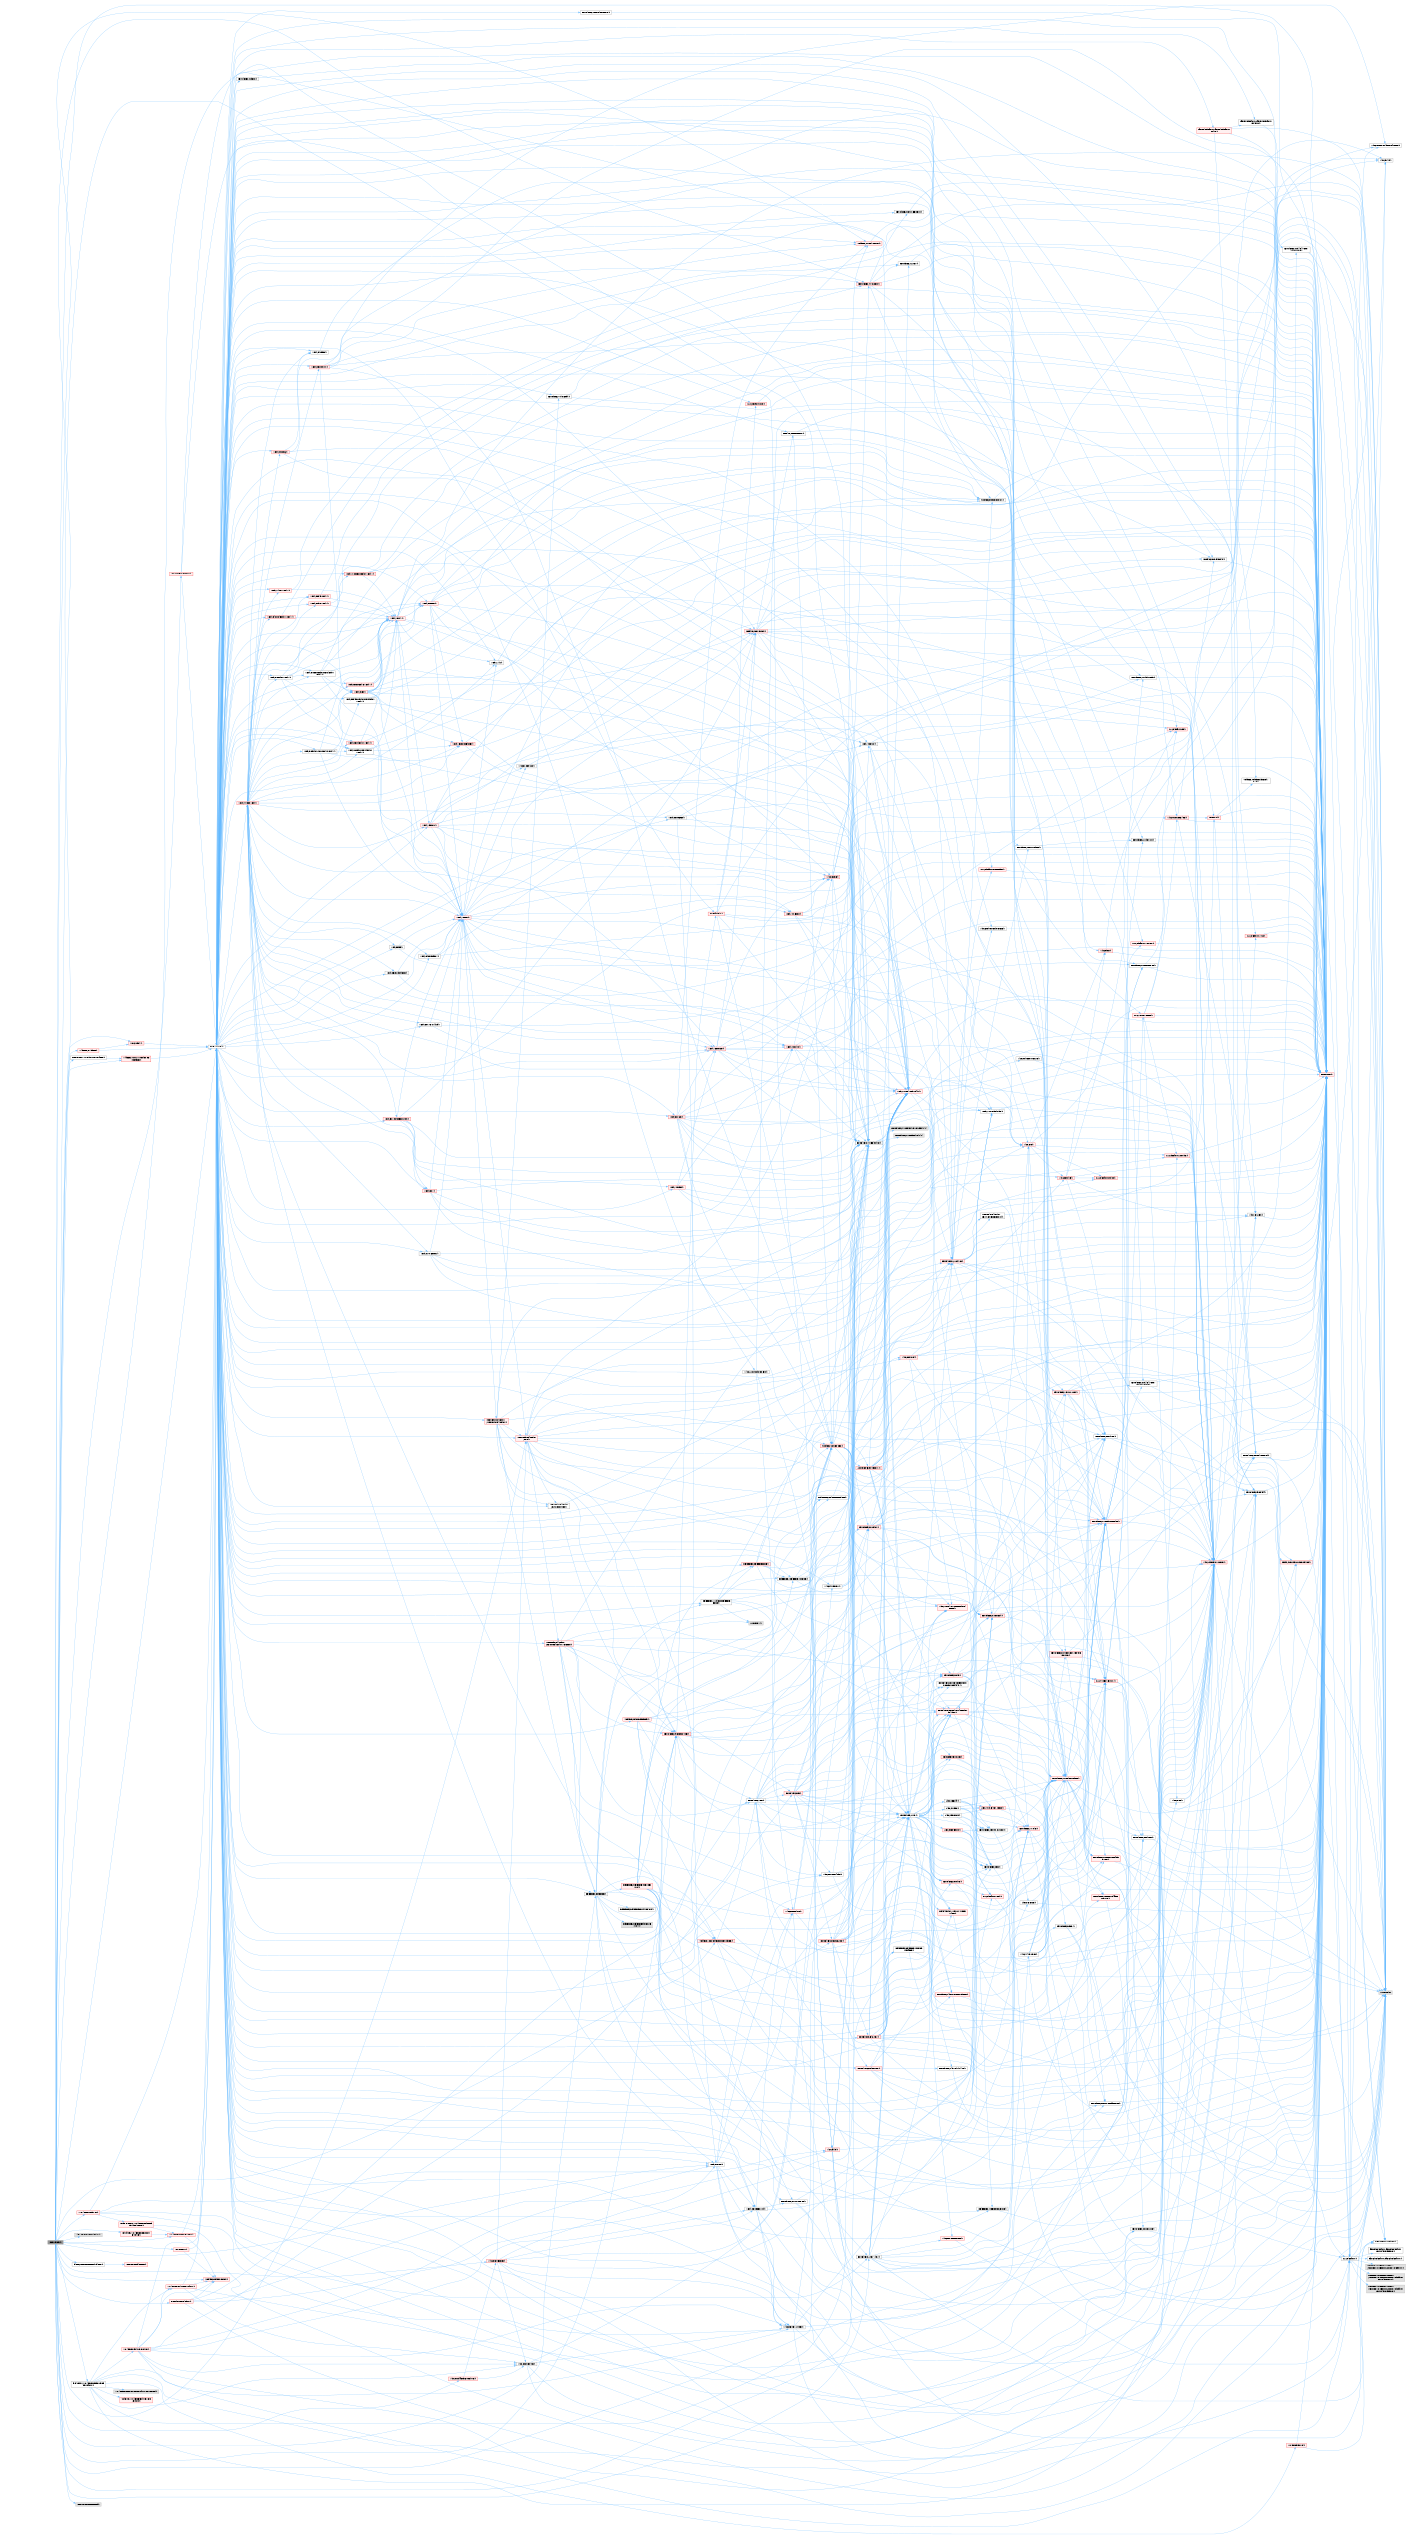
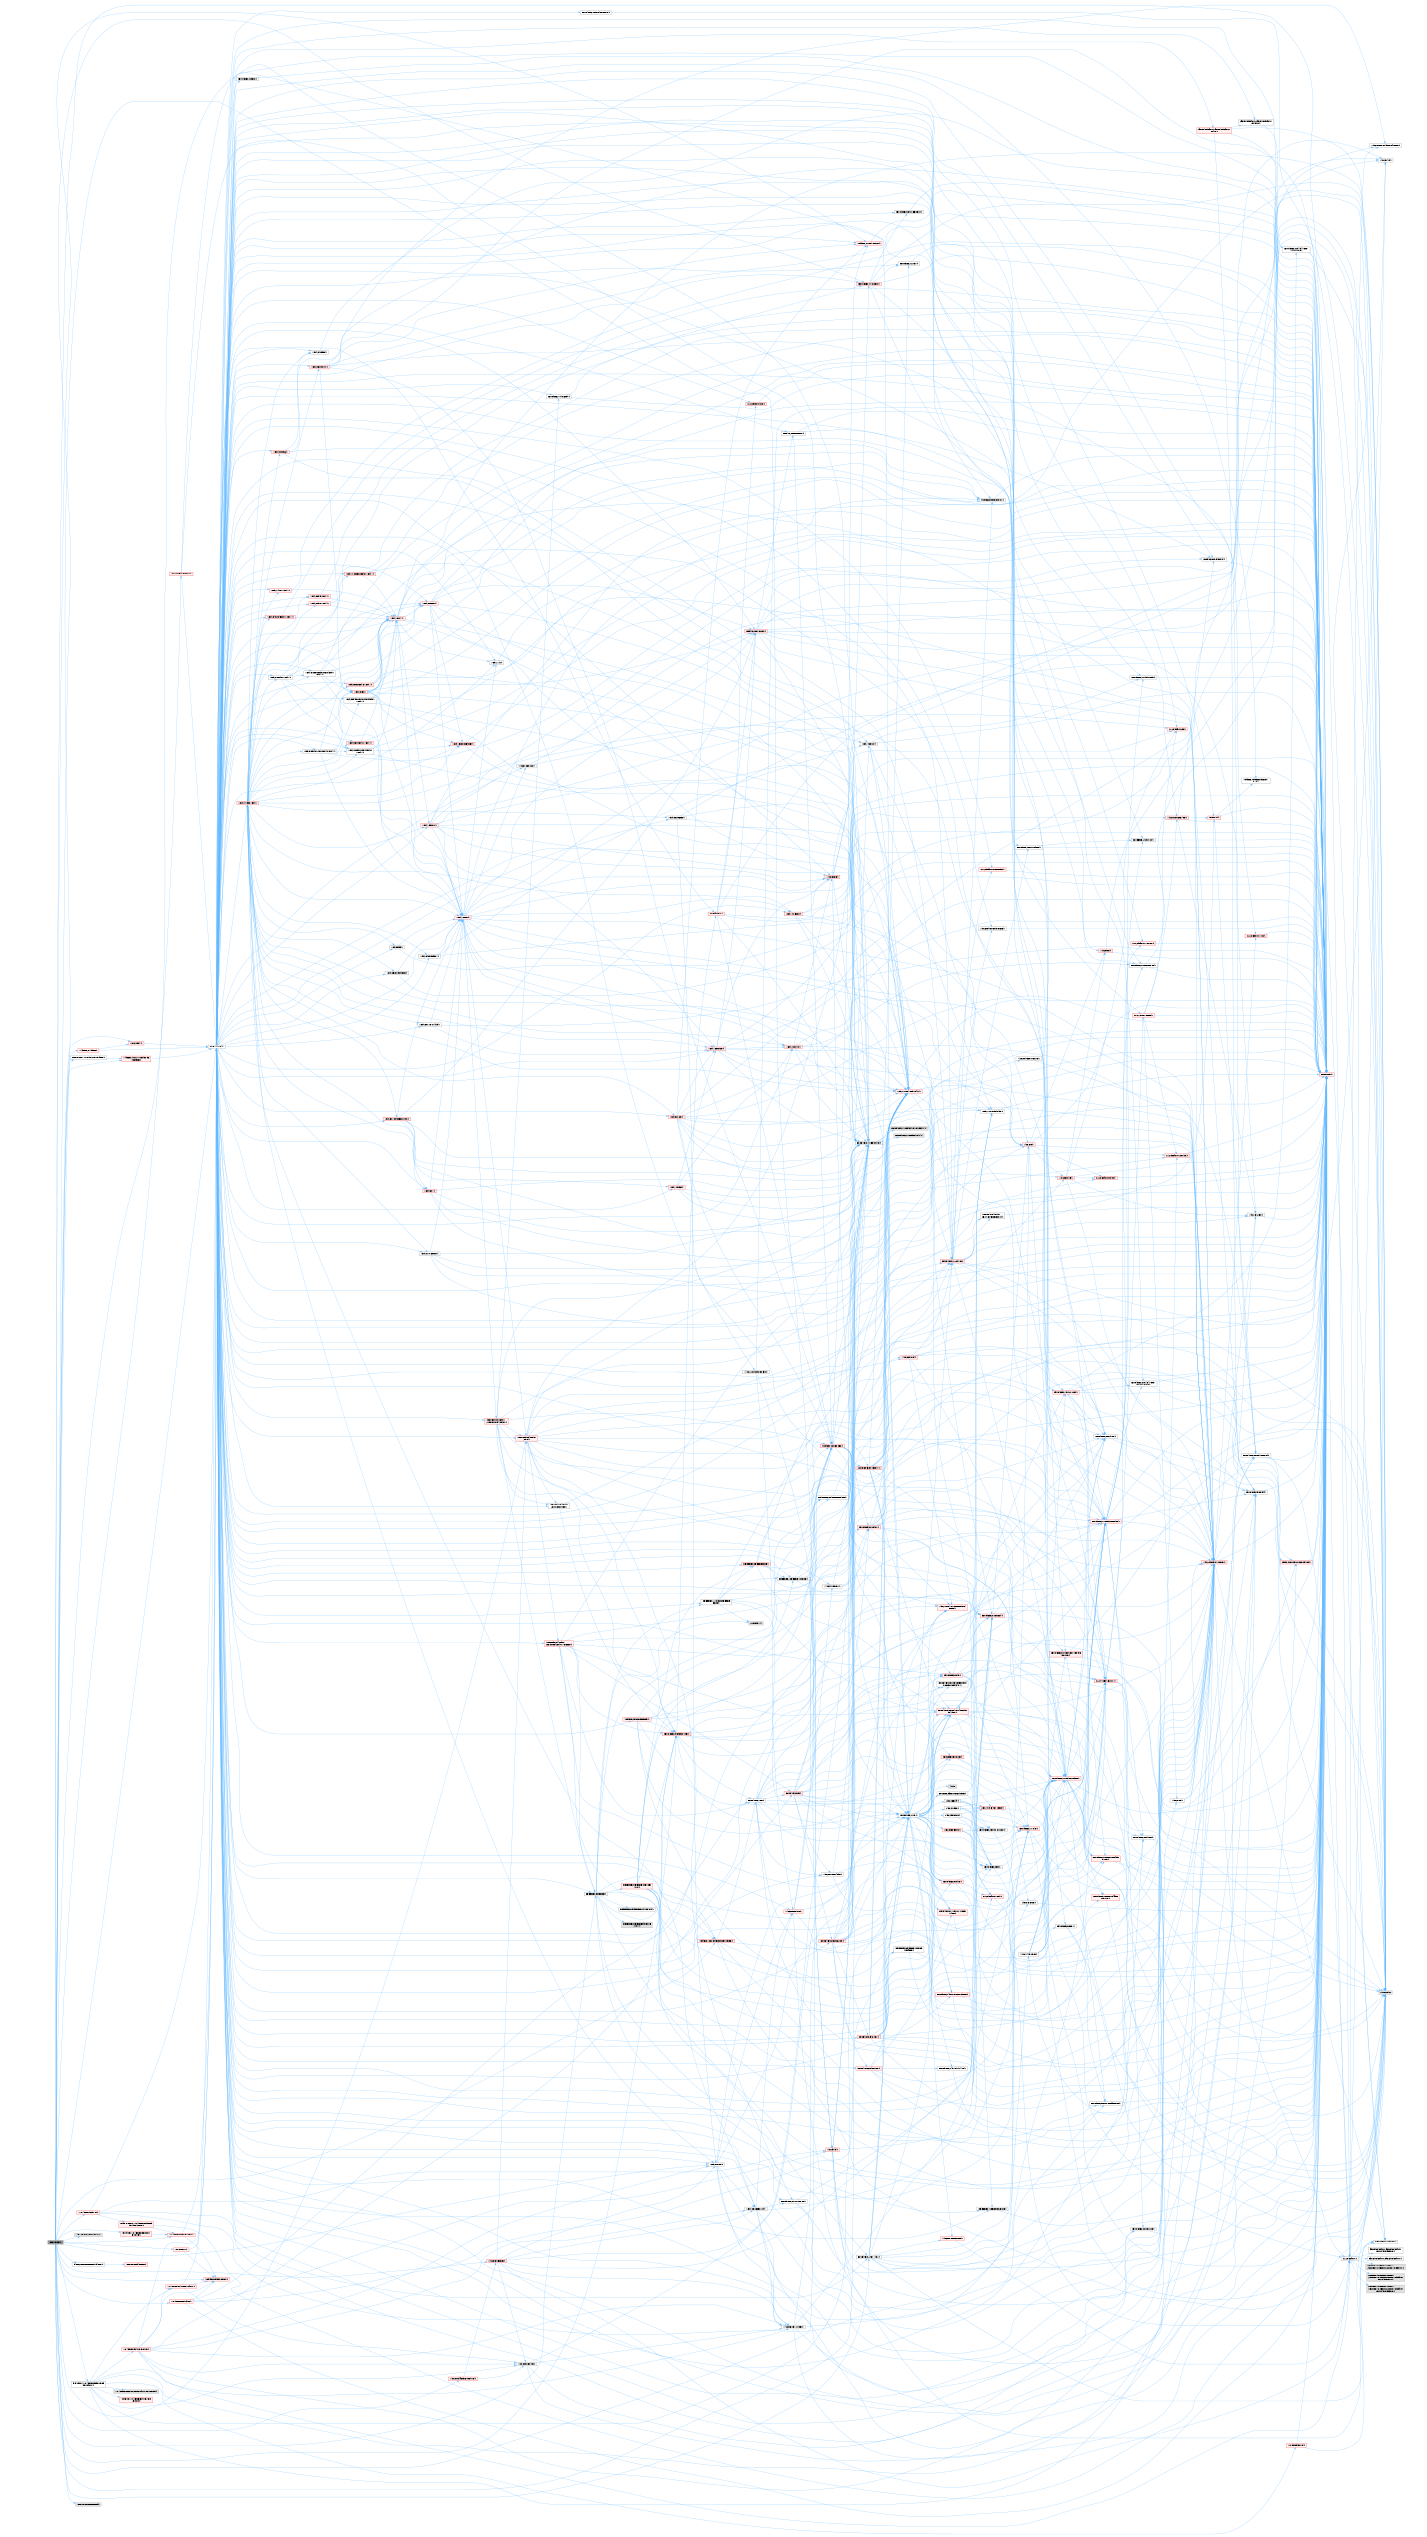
(1143, 840) -> (1143, 840)
none -> (952, 1787)
none -> (952, 1794)
(1127, 2017) -> (574, 161)
(181, 2301) -> (181, 2301)
